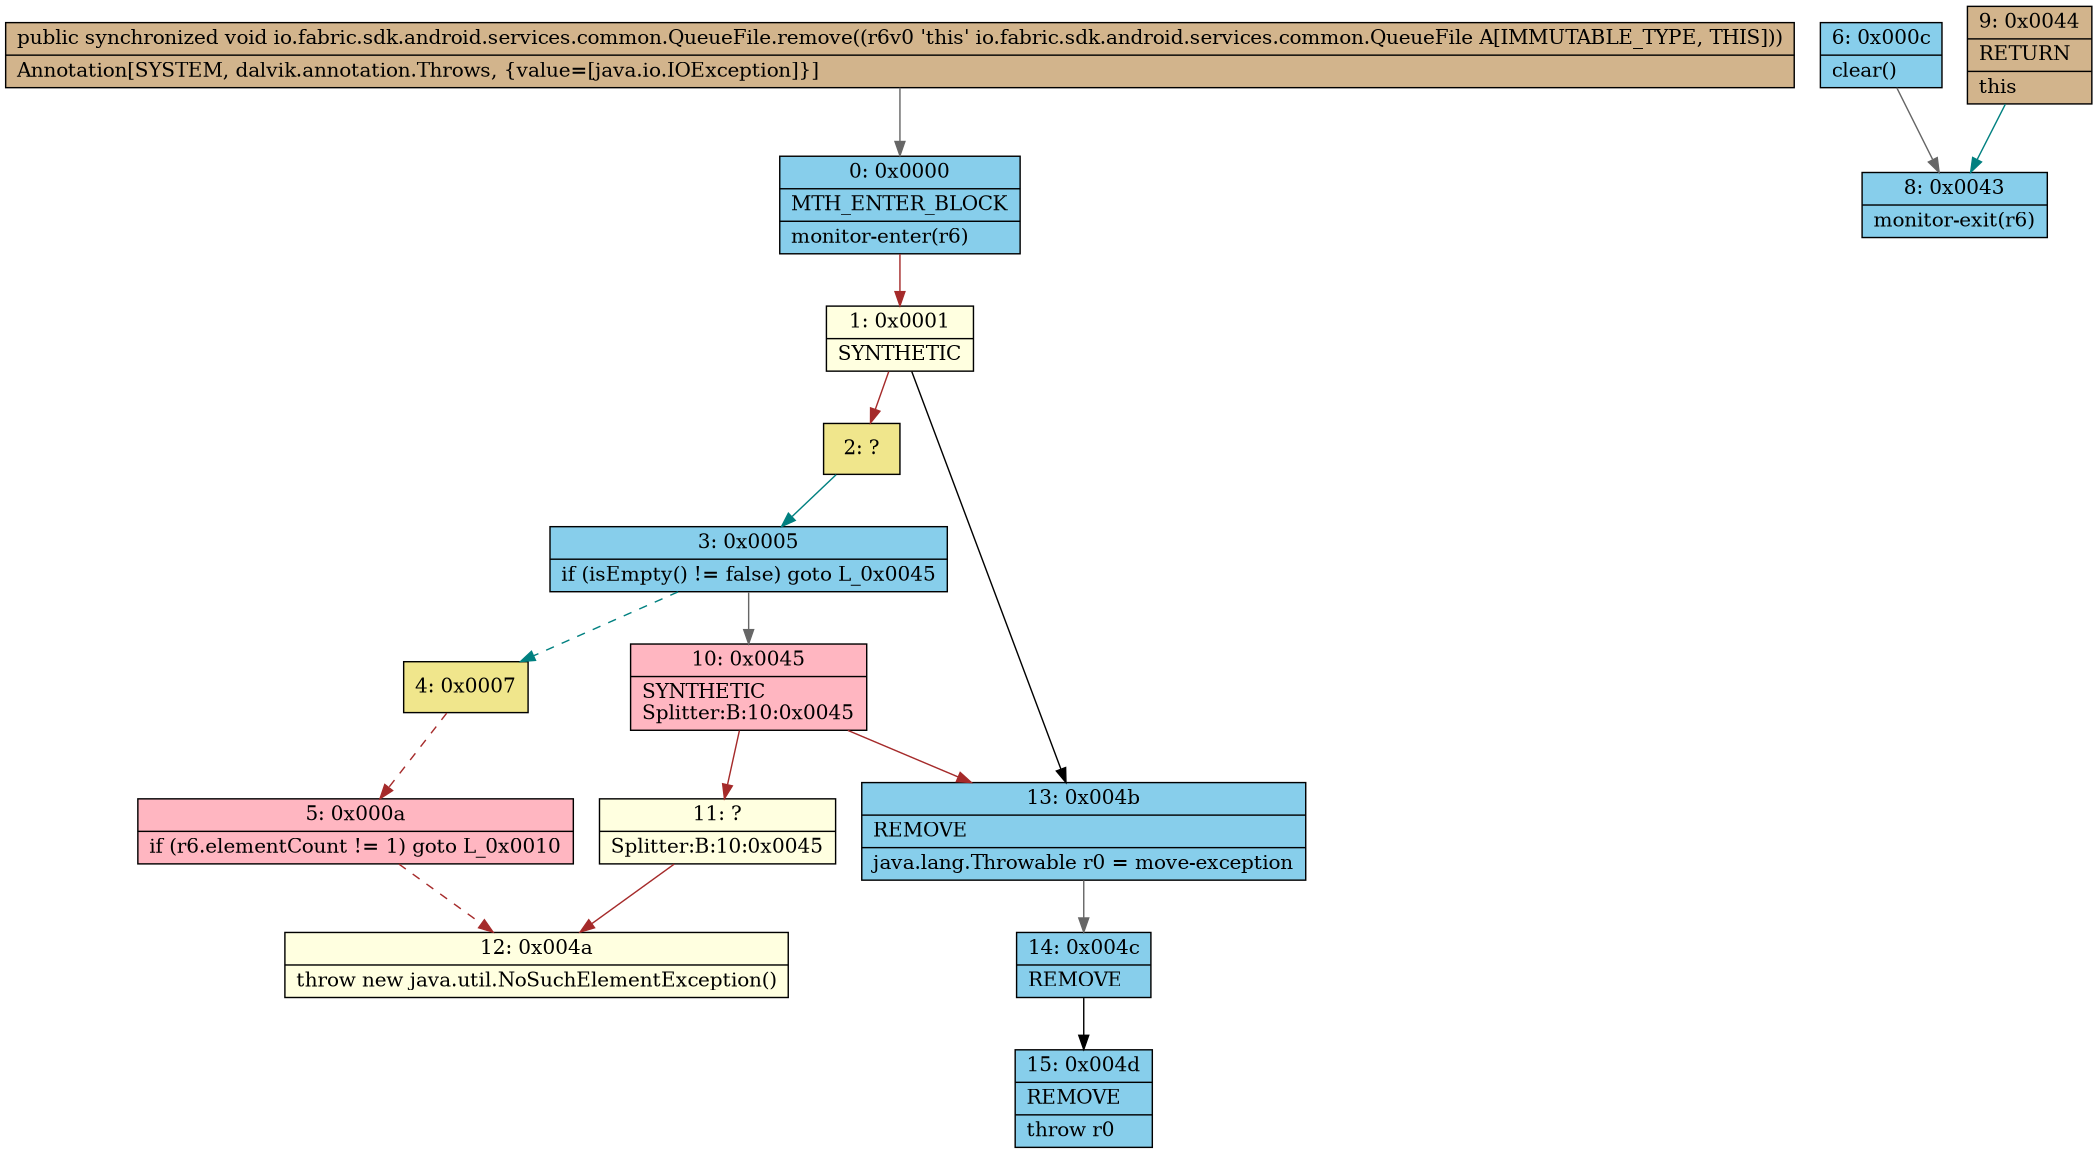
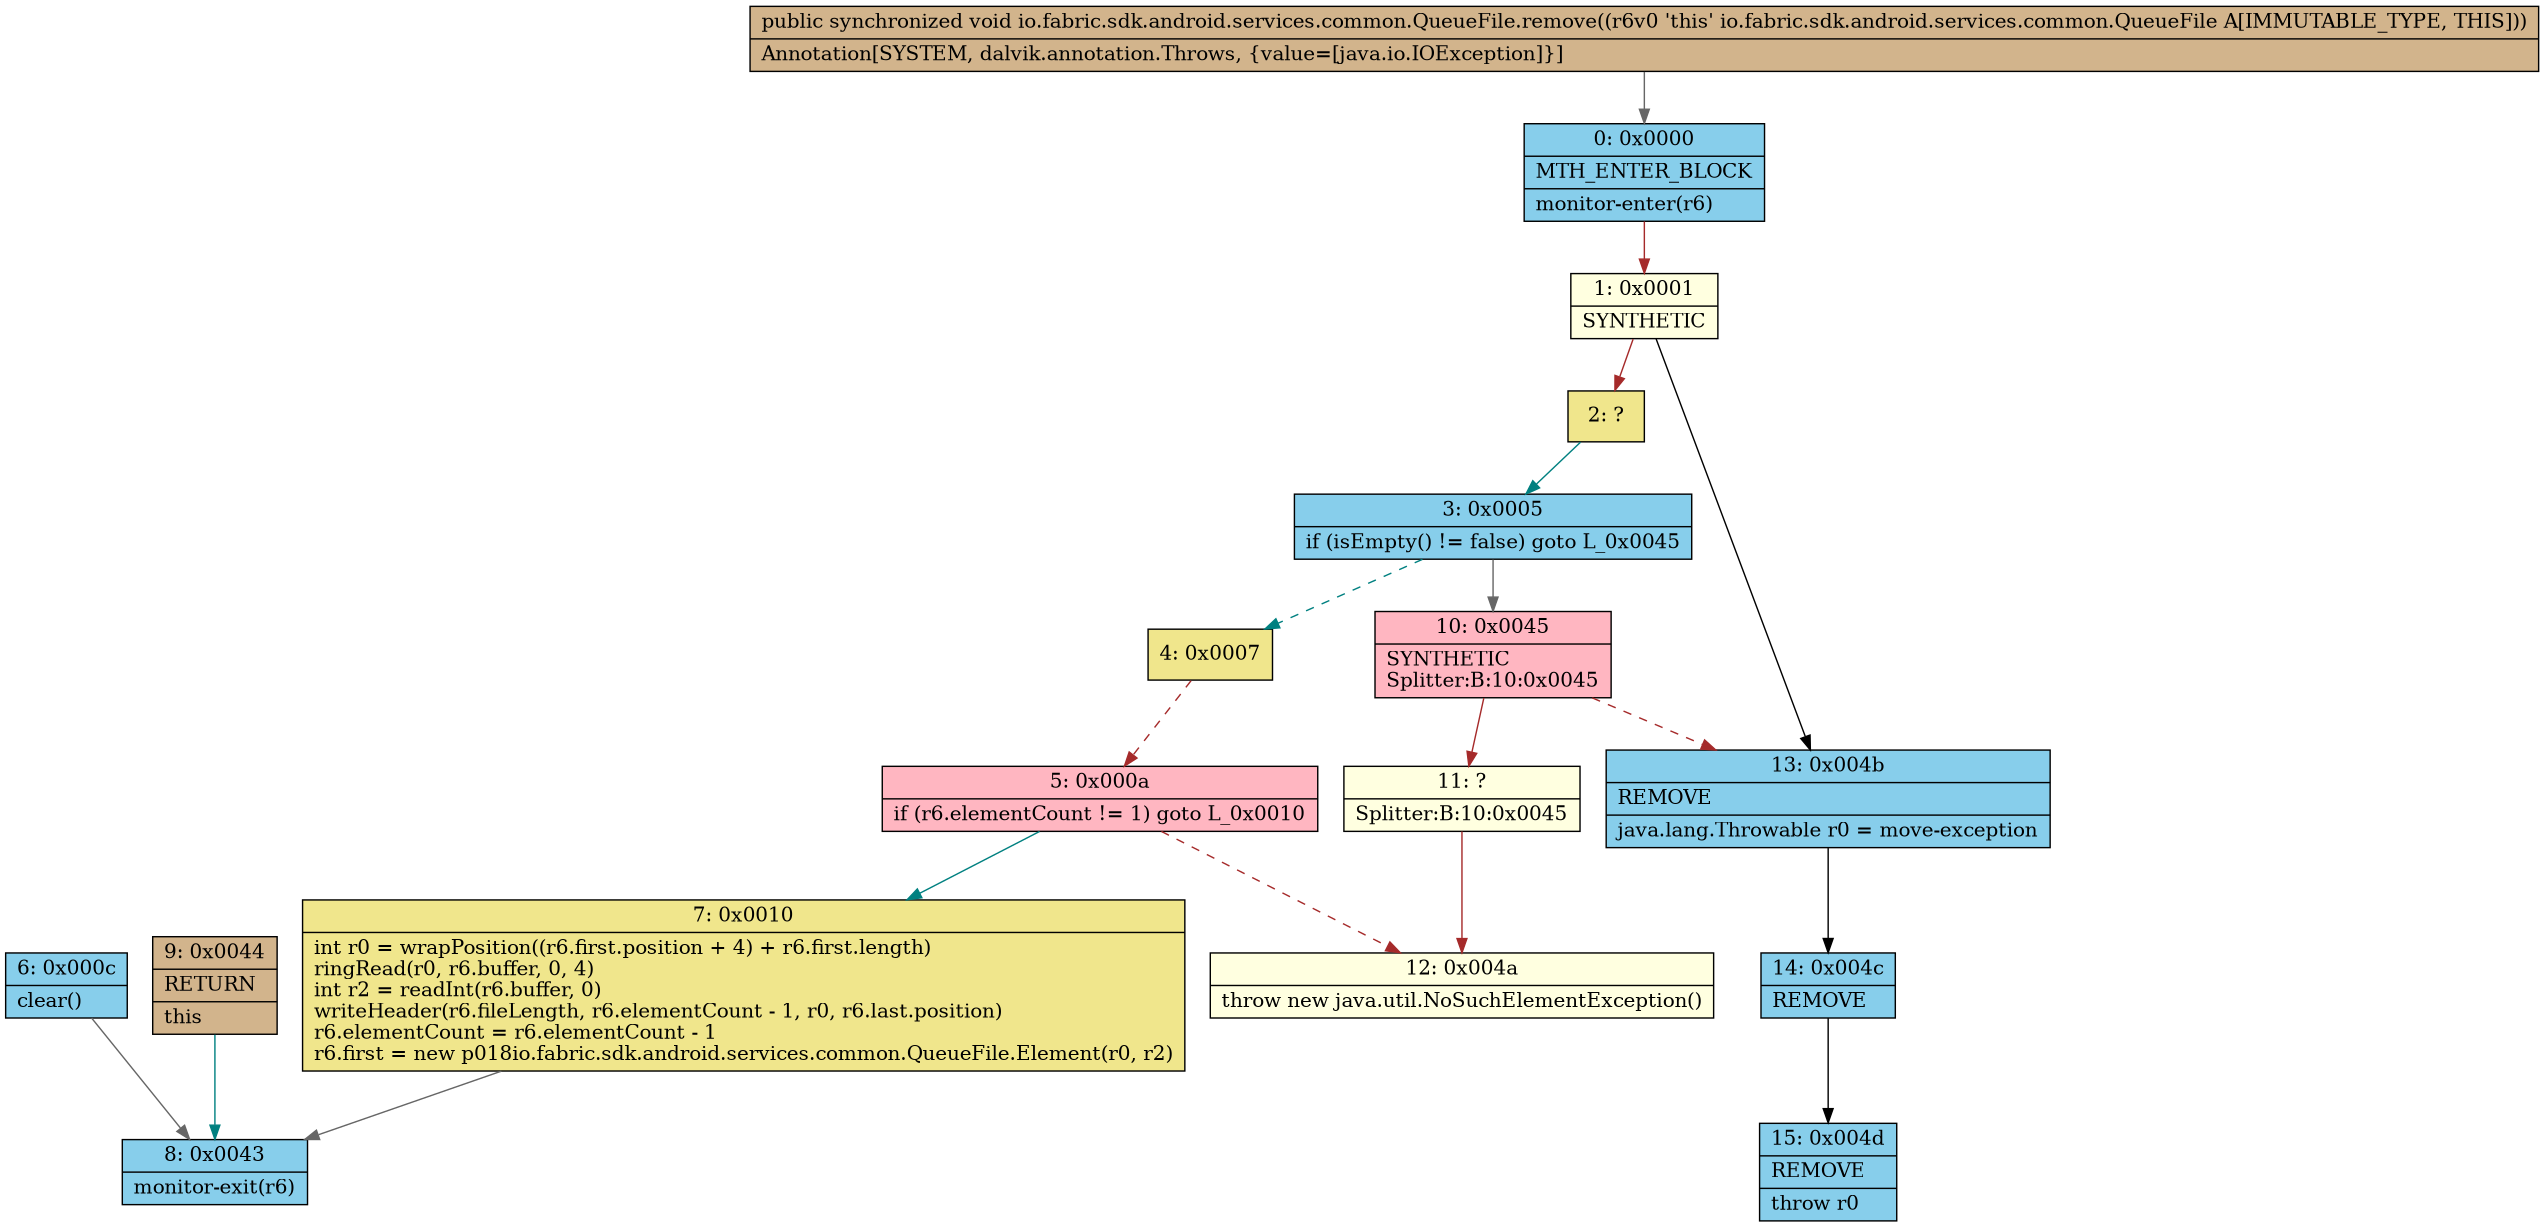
(903, 754) -> (1647, 721)
(1084, 899) -> (1828, 893)
none -> (744, 985)
